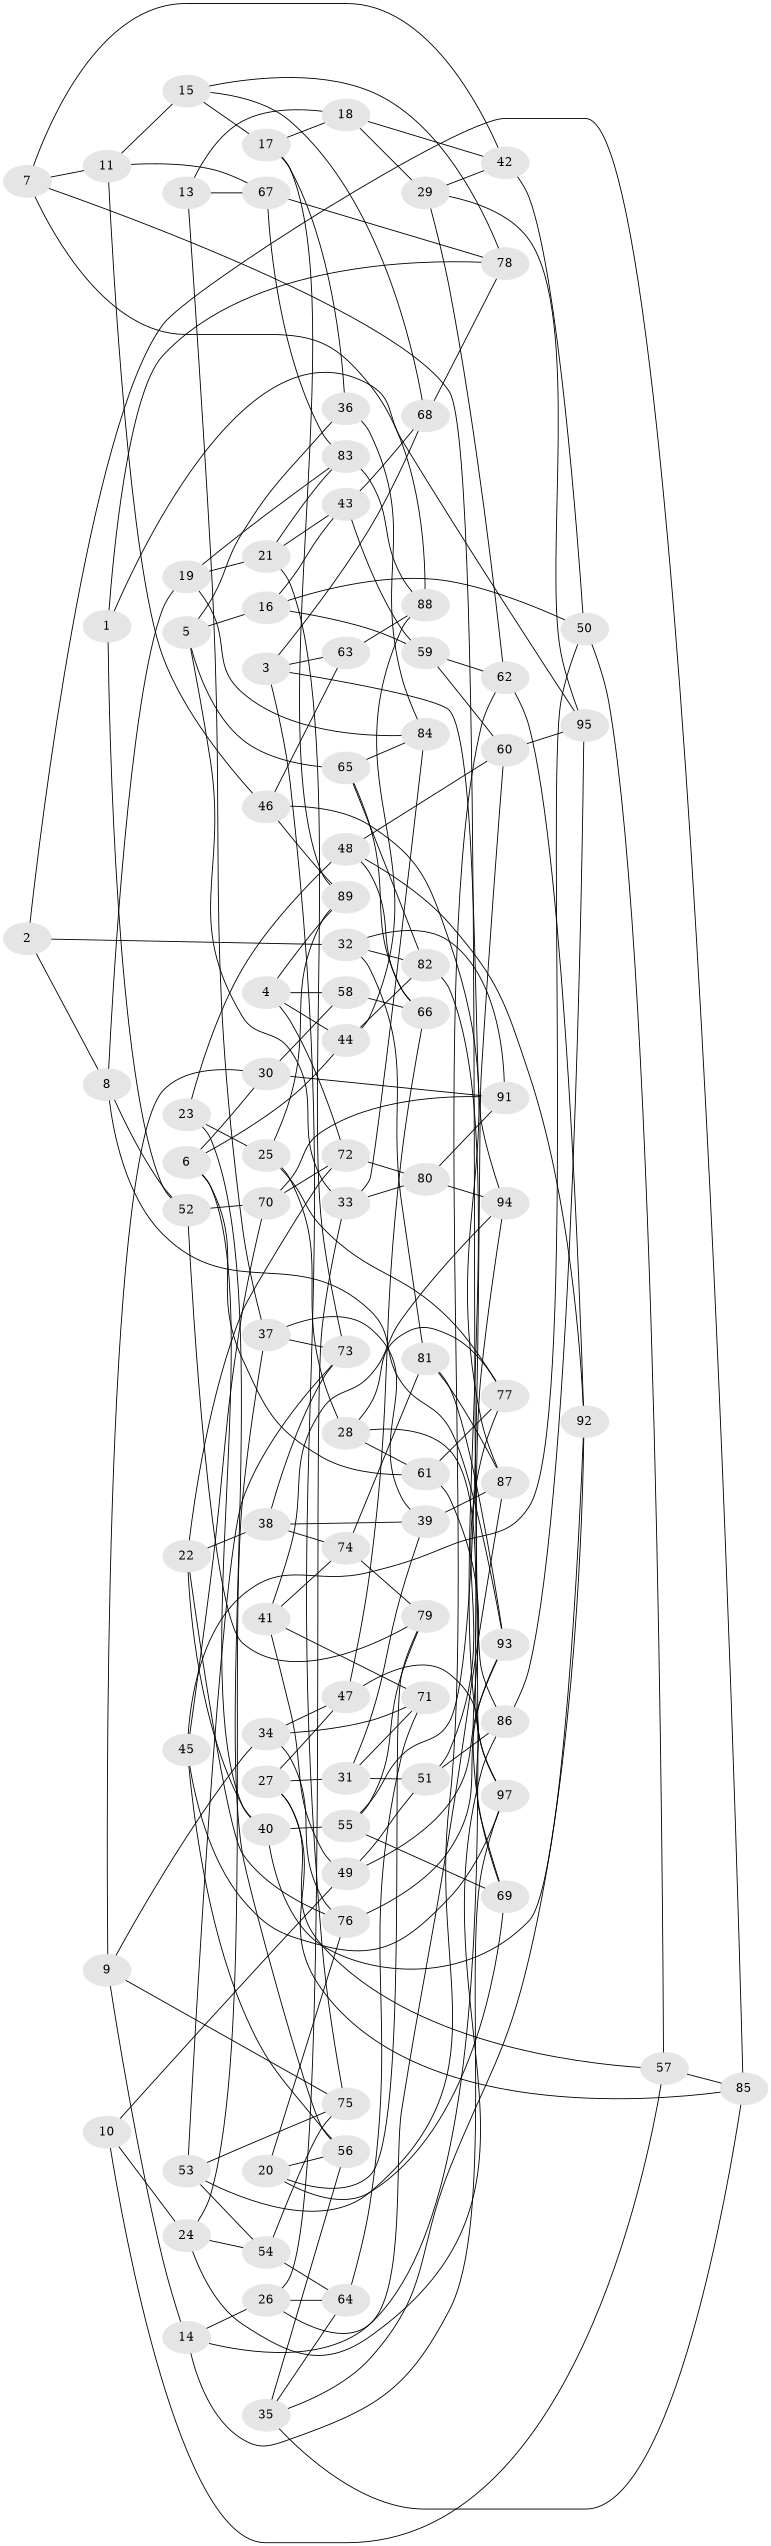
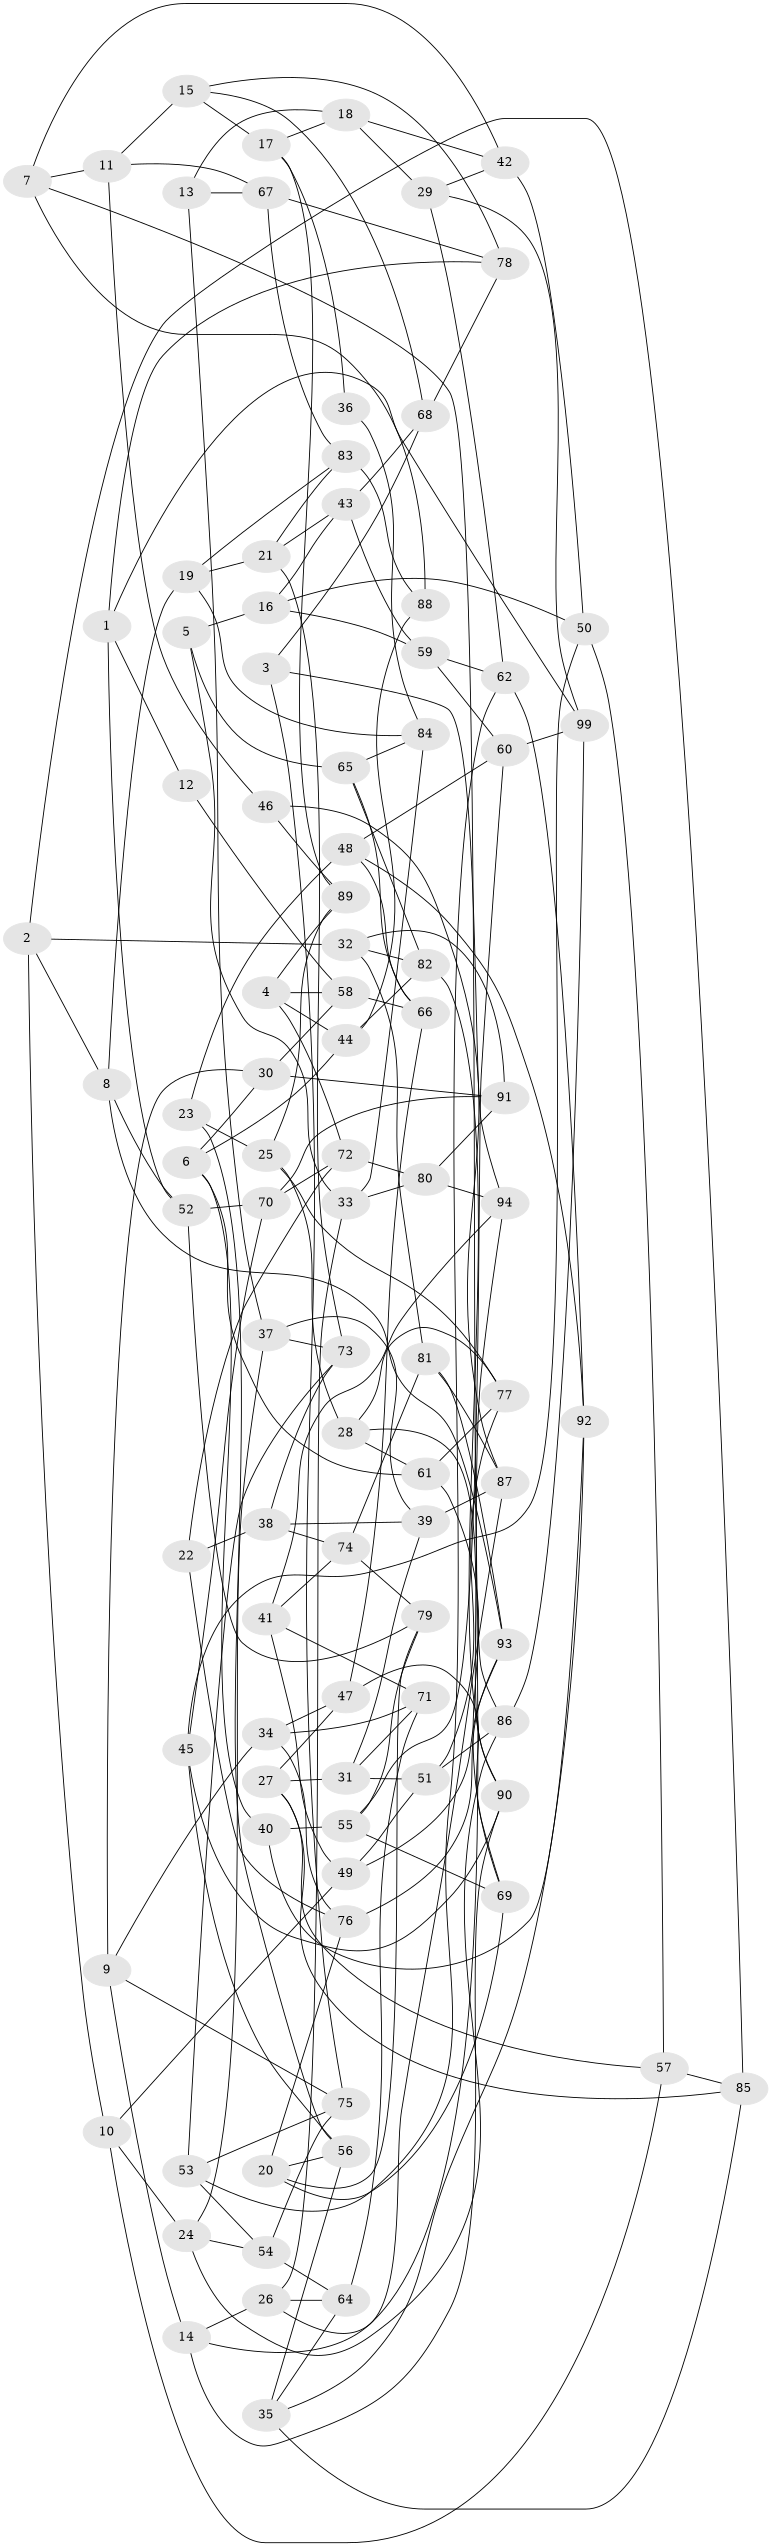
(255, 513) -> none
(346, 653) -> none
(585, 725) -> (585, 725)
none -> (187, 786)
none -> (48, 1537)
(205, 1699) -> none
(505, 1796) -> (505, 1796)
